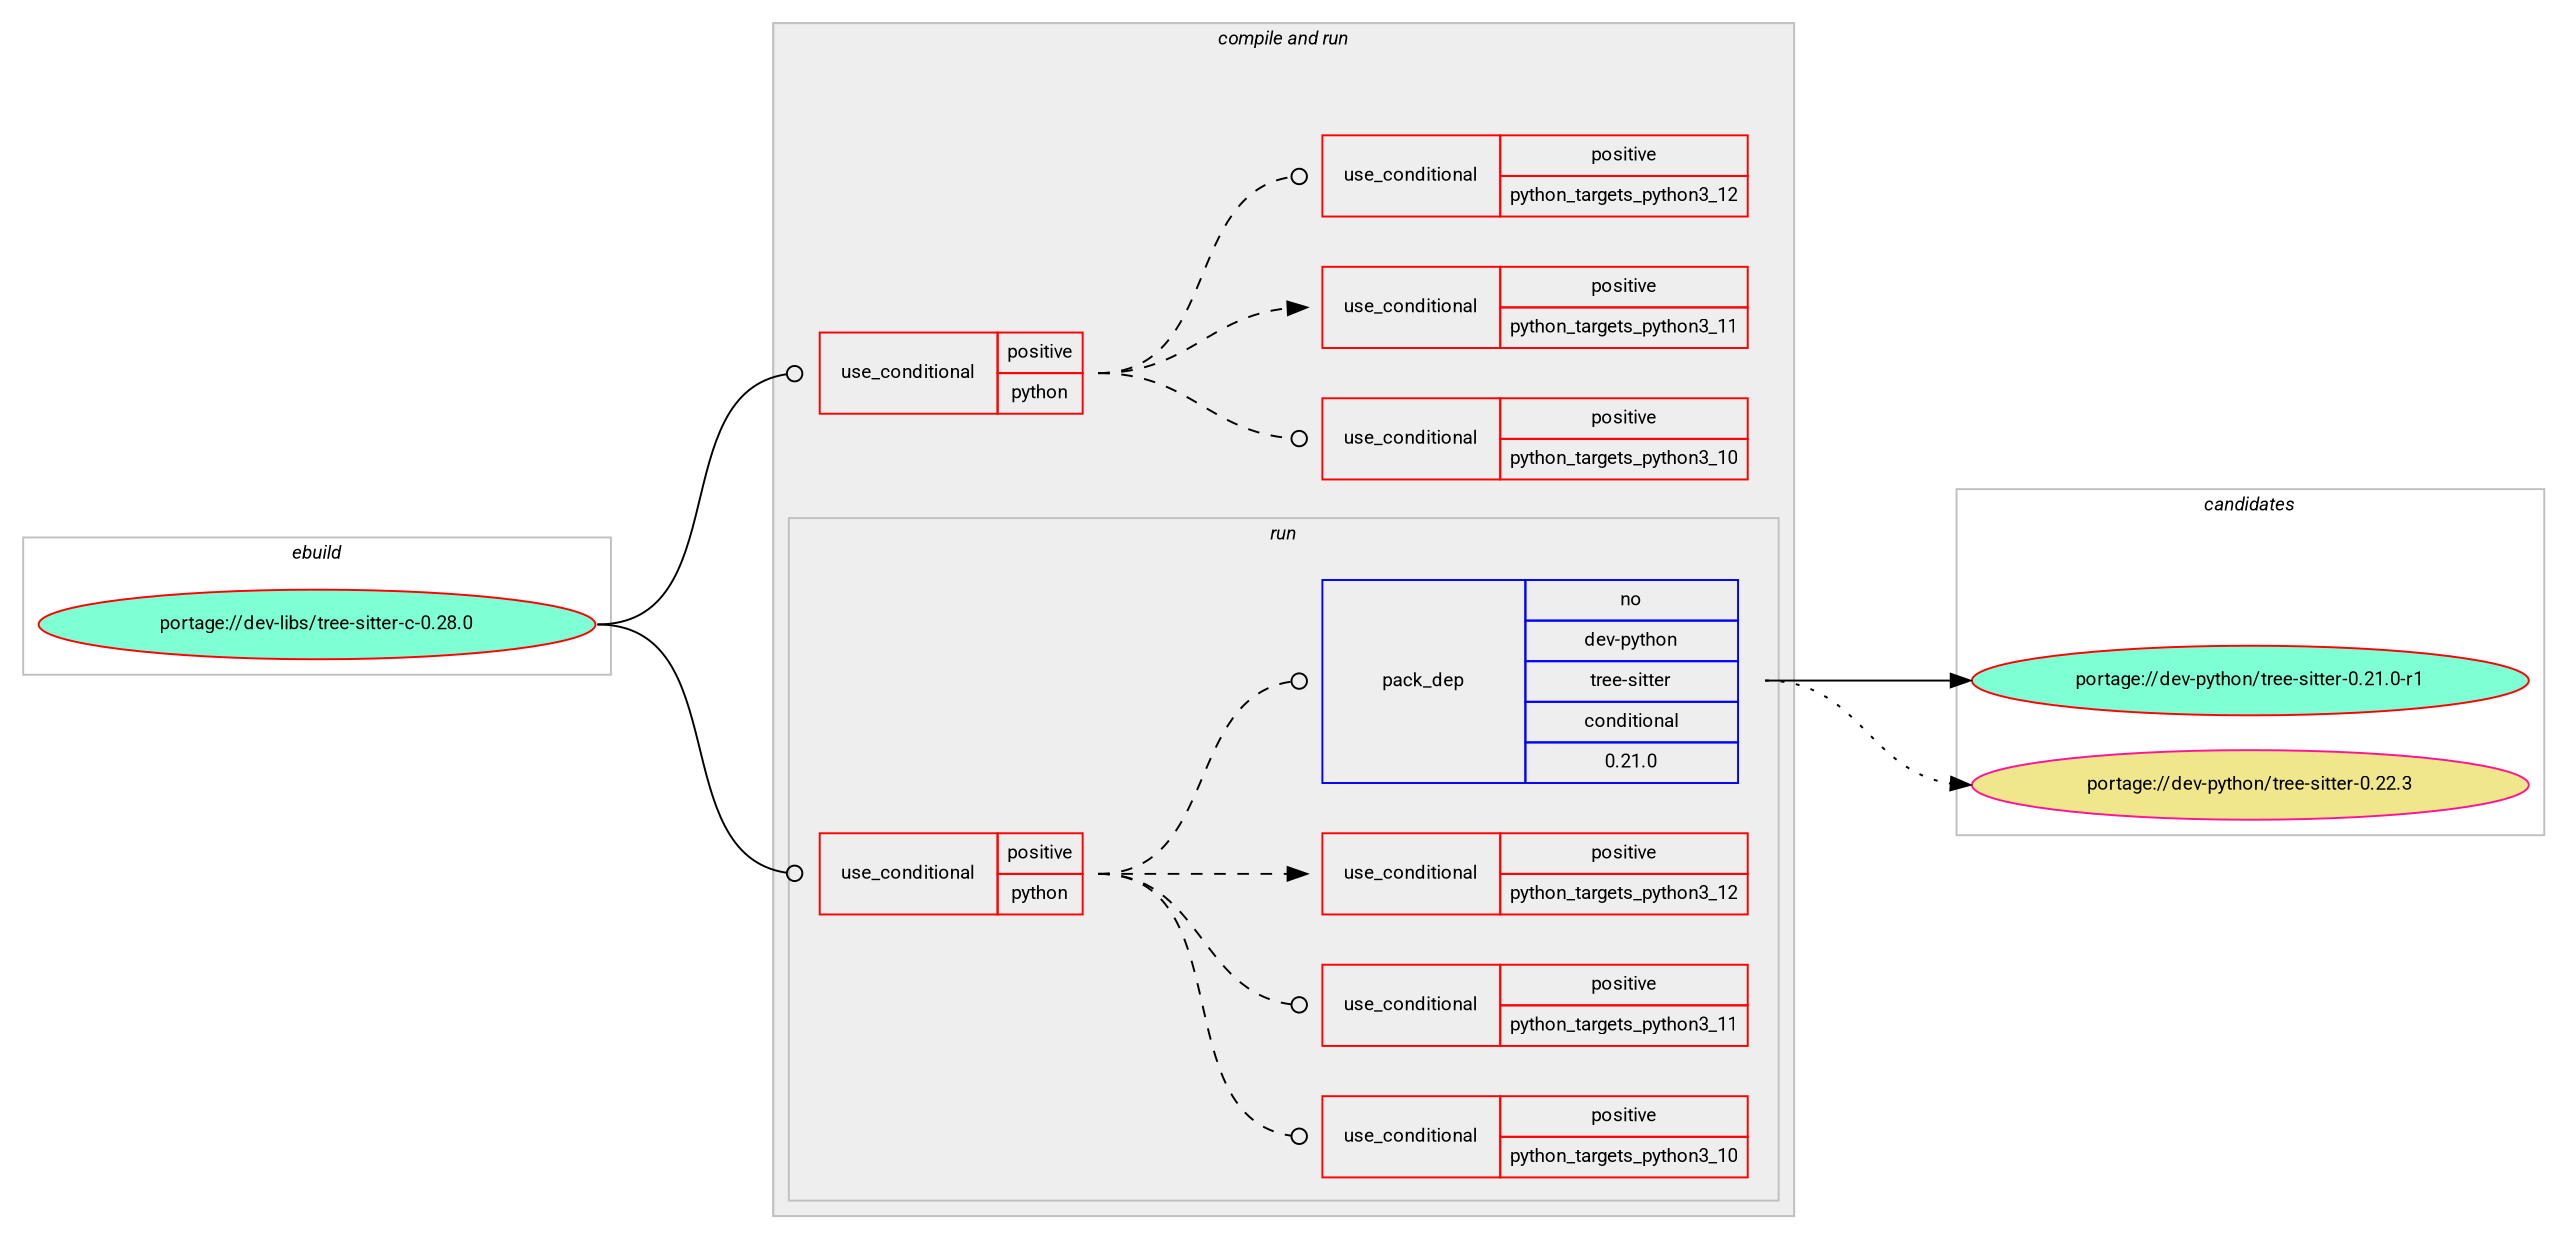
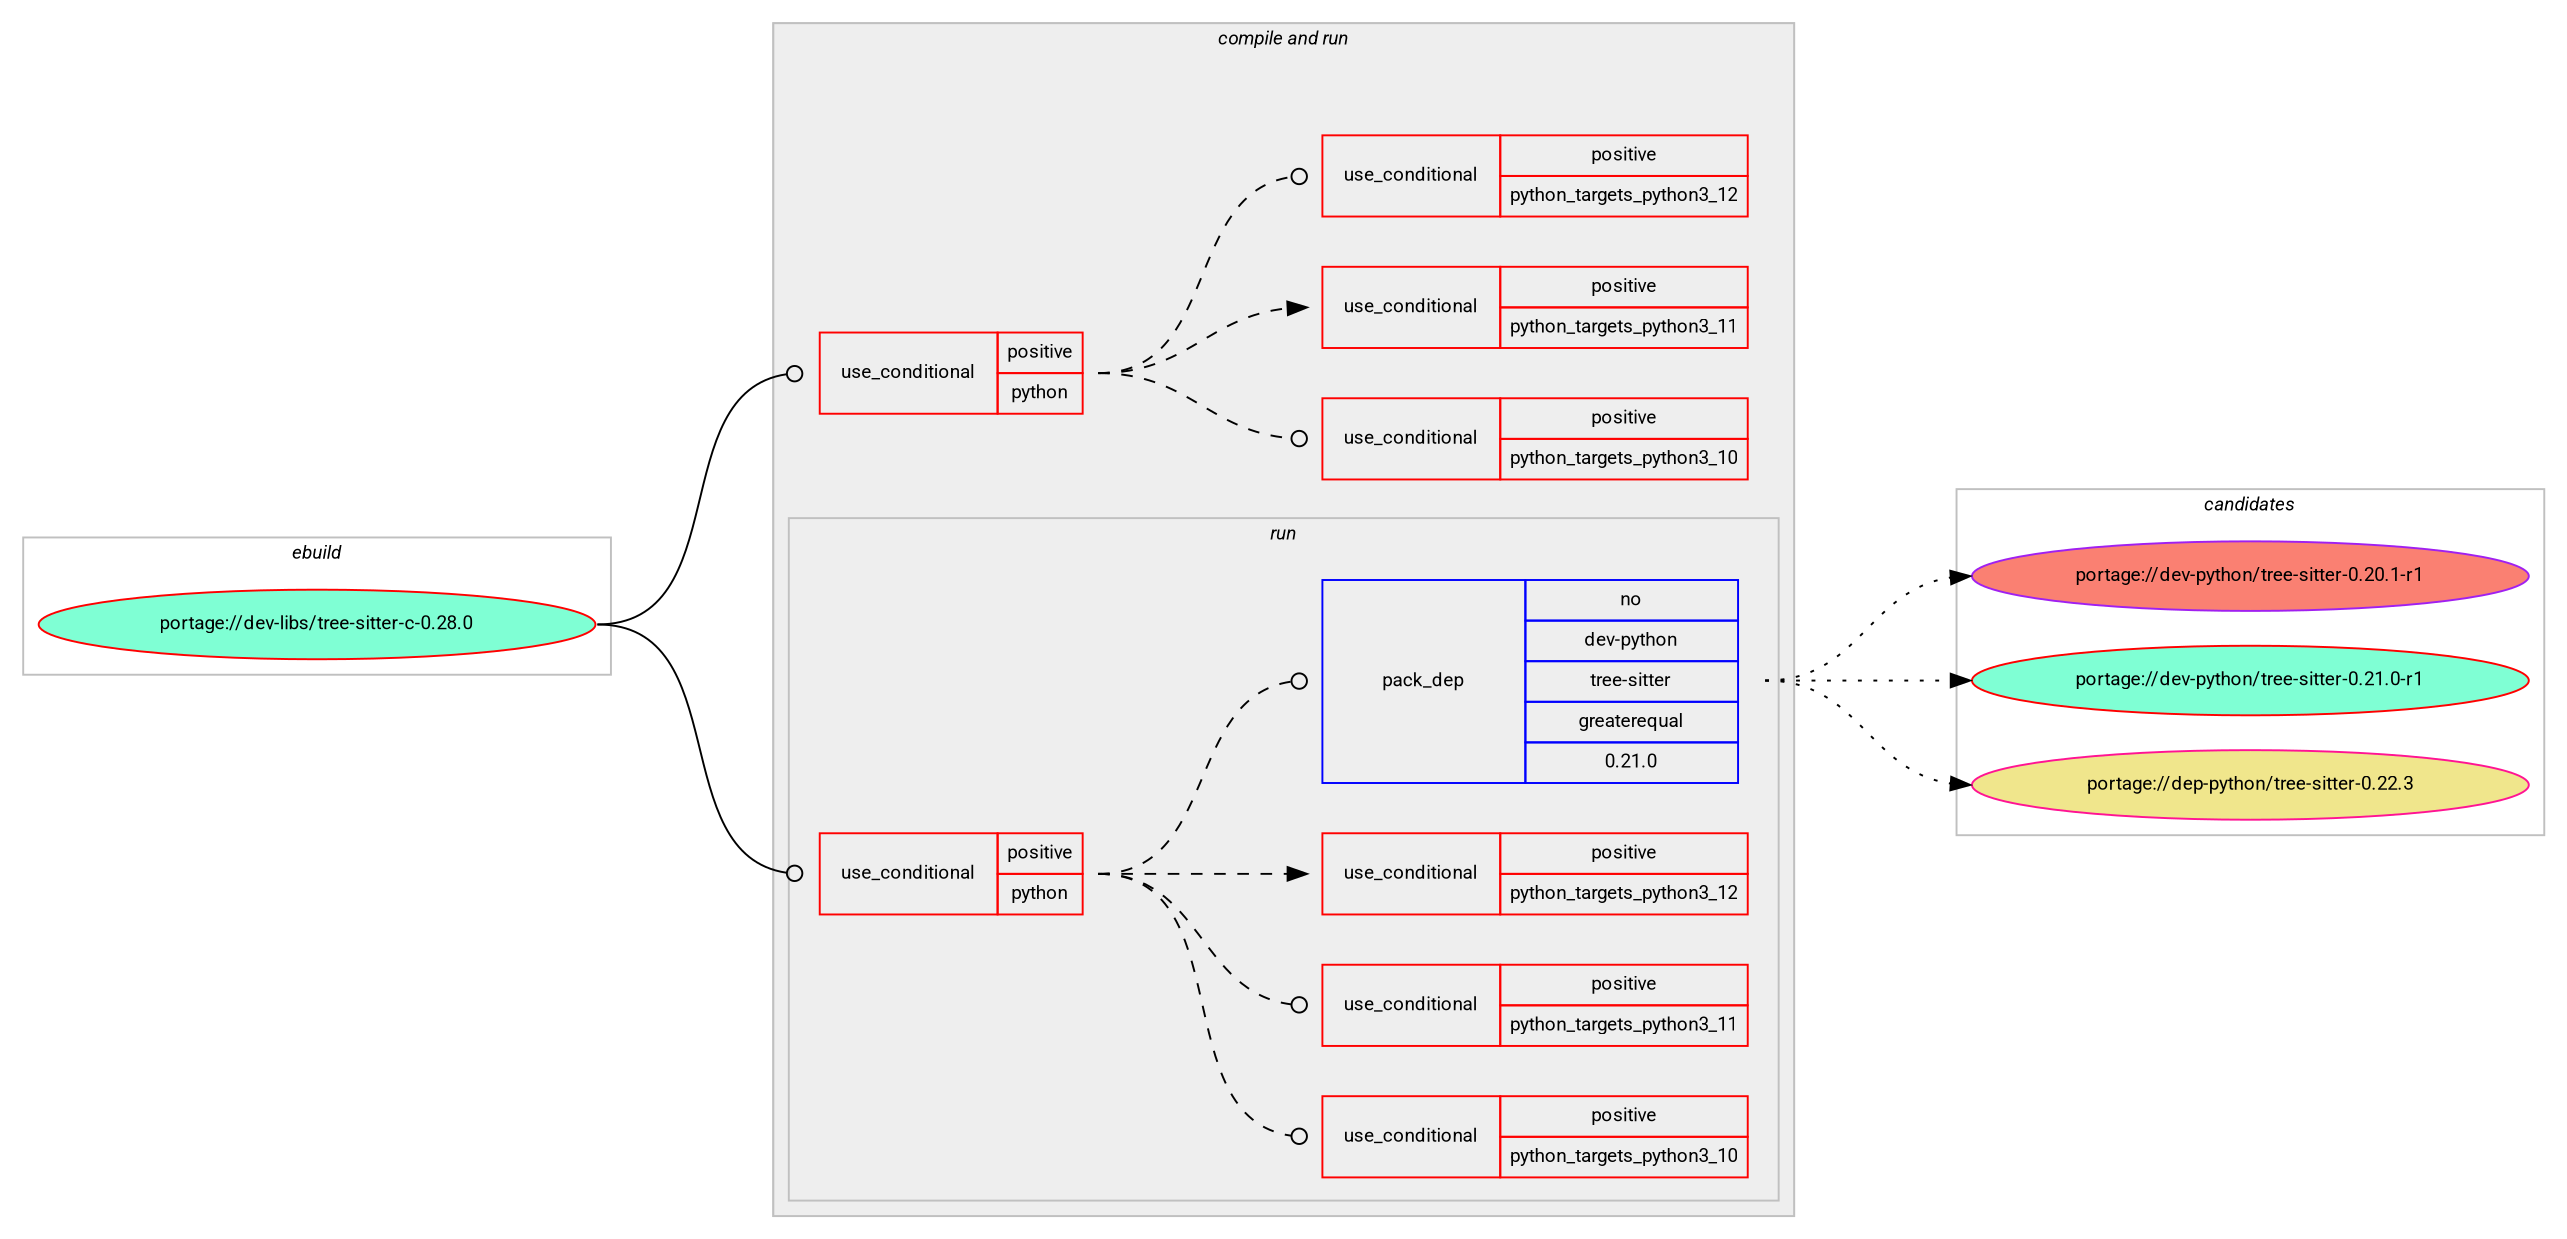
none -> (2250, 576)
(1858, 681) -> (1858, 681)
(1632, 721) -> (1632, 721)
(2250, 785) -> (2250, 785)
